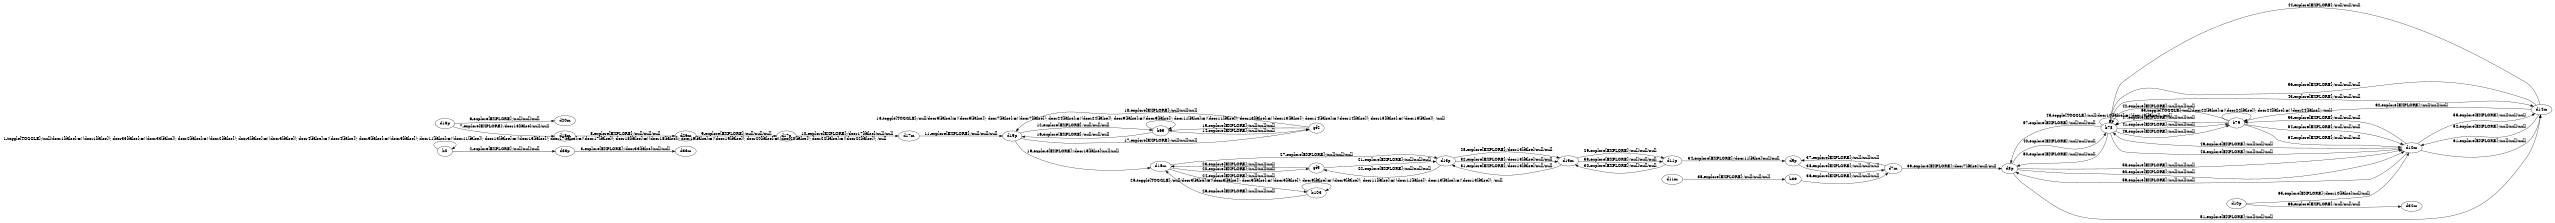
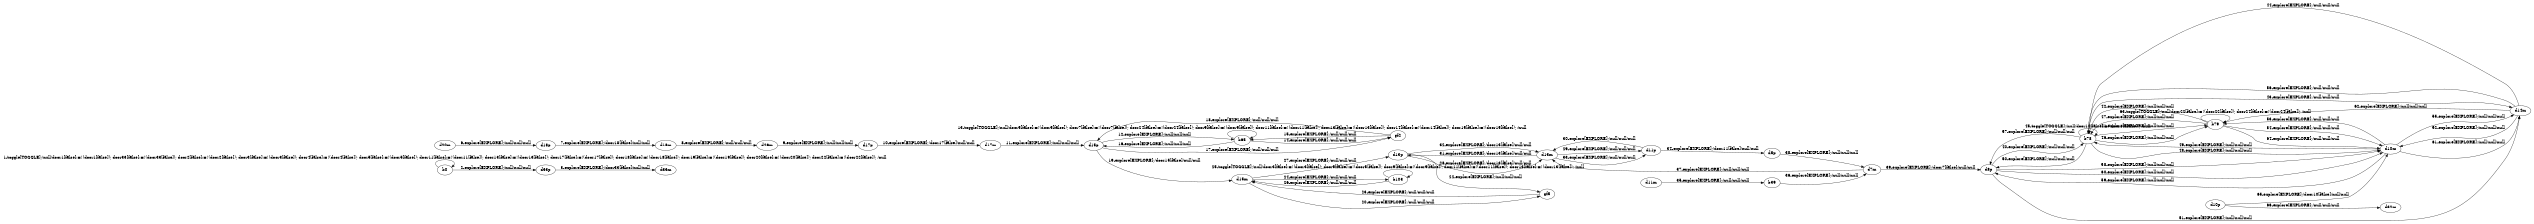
(503, 122) -> (494, 145)
(1845, 160) -> (1708, 172)
(1379, 165) -> none
